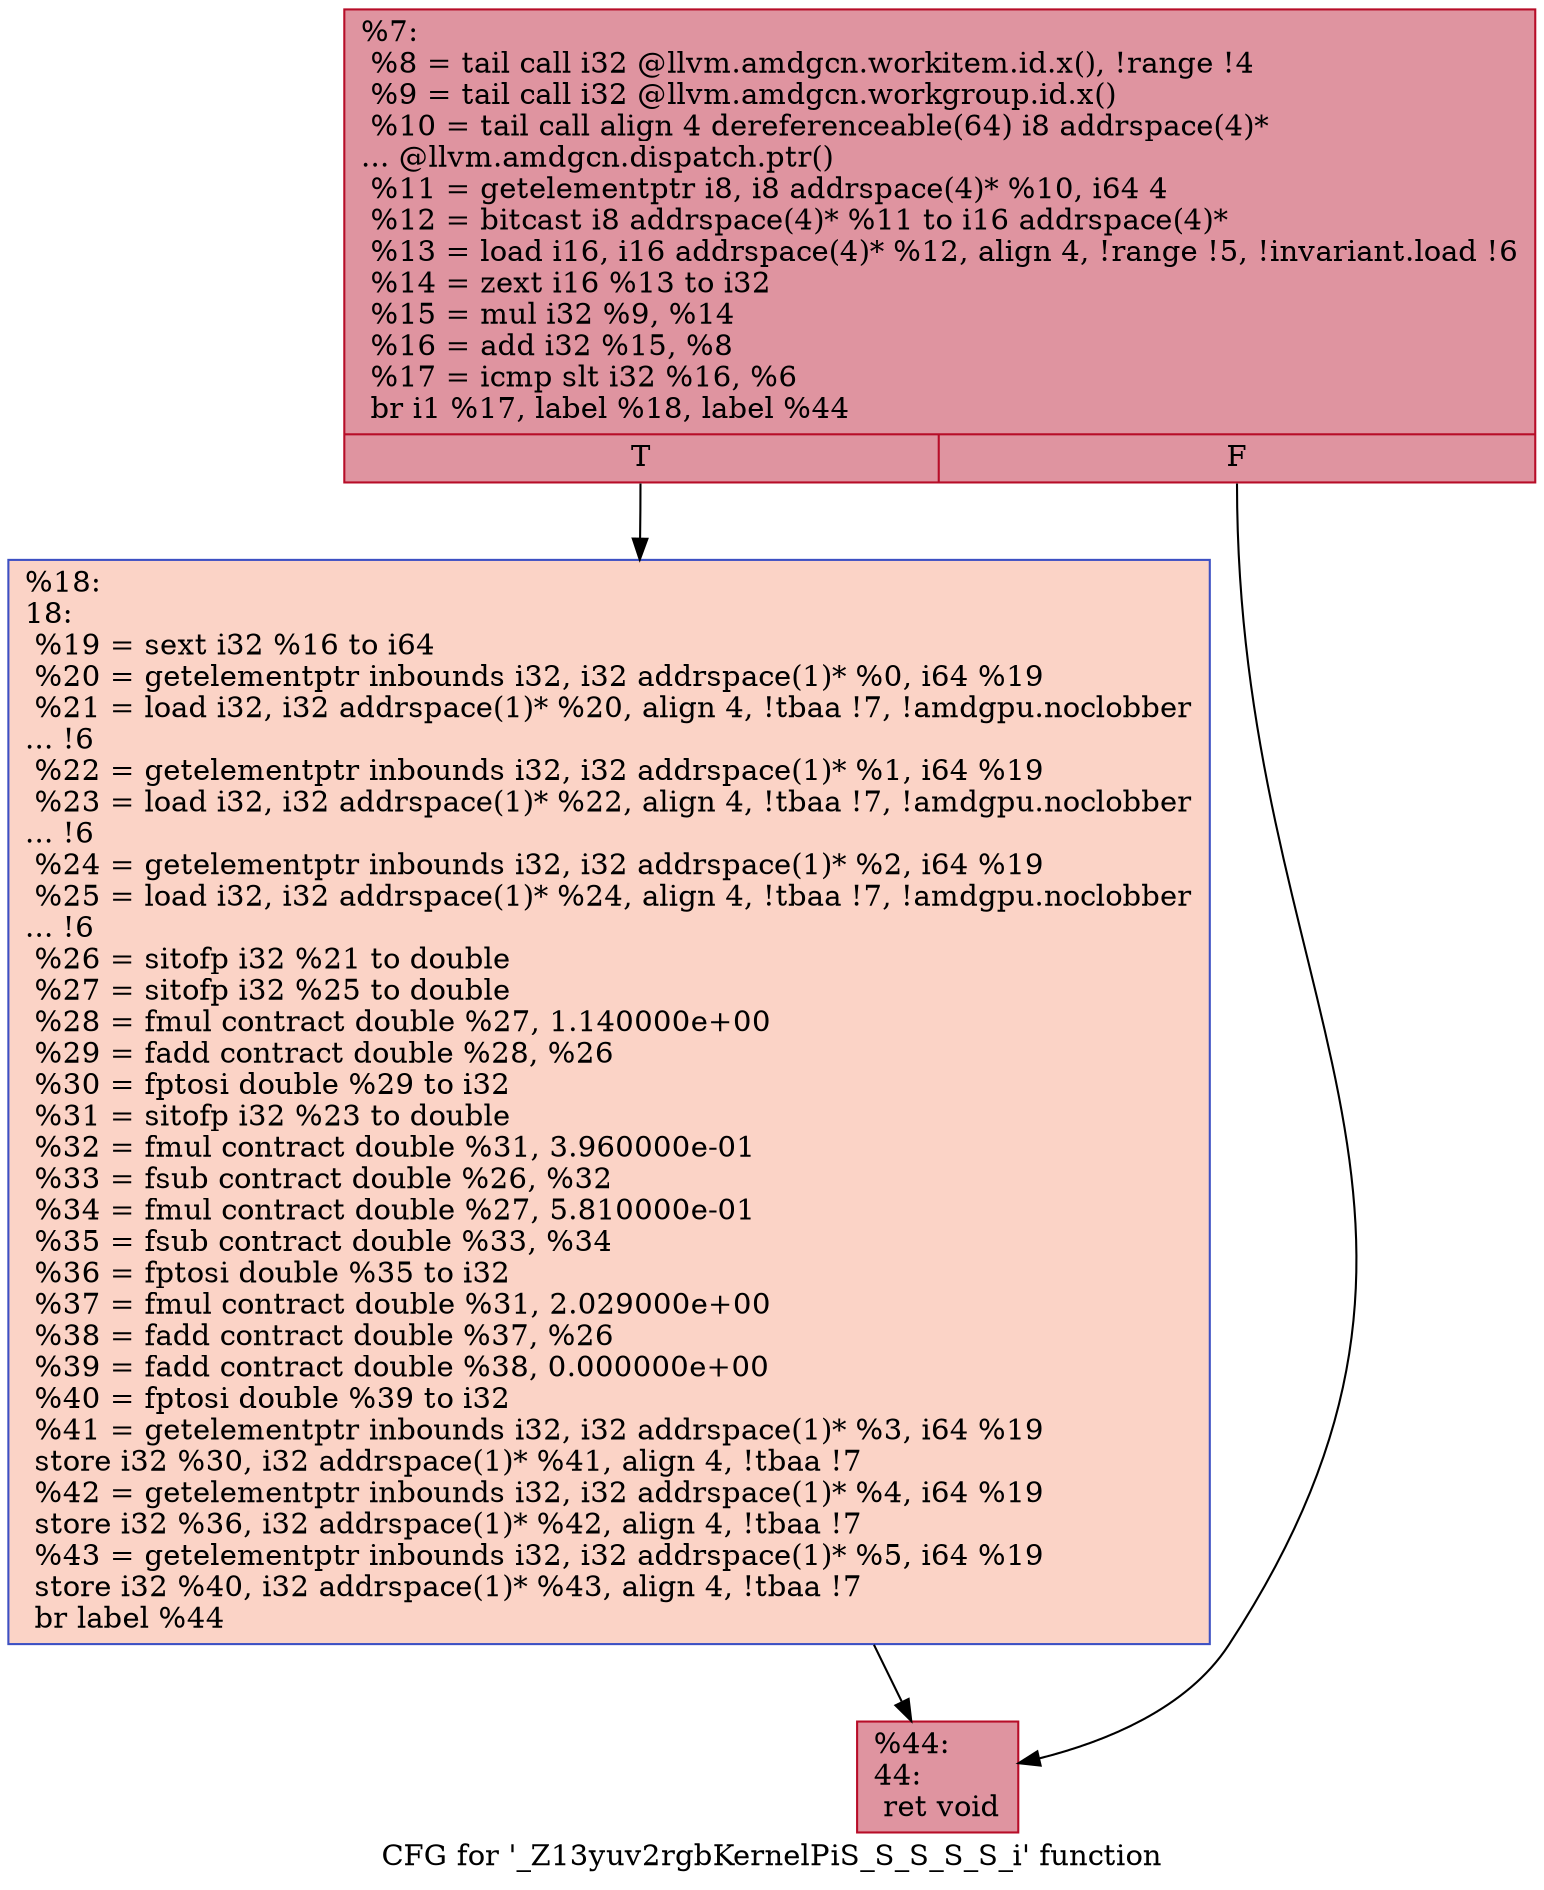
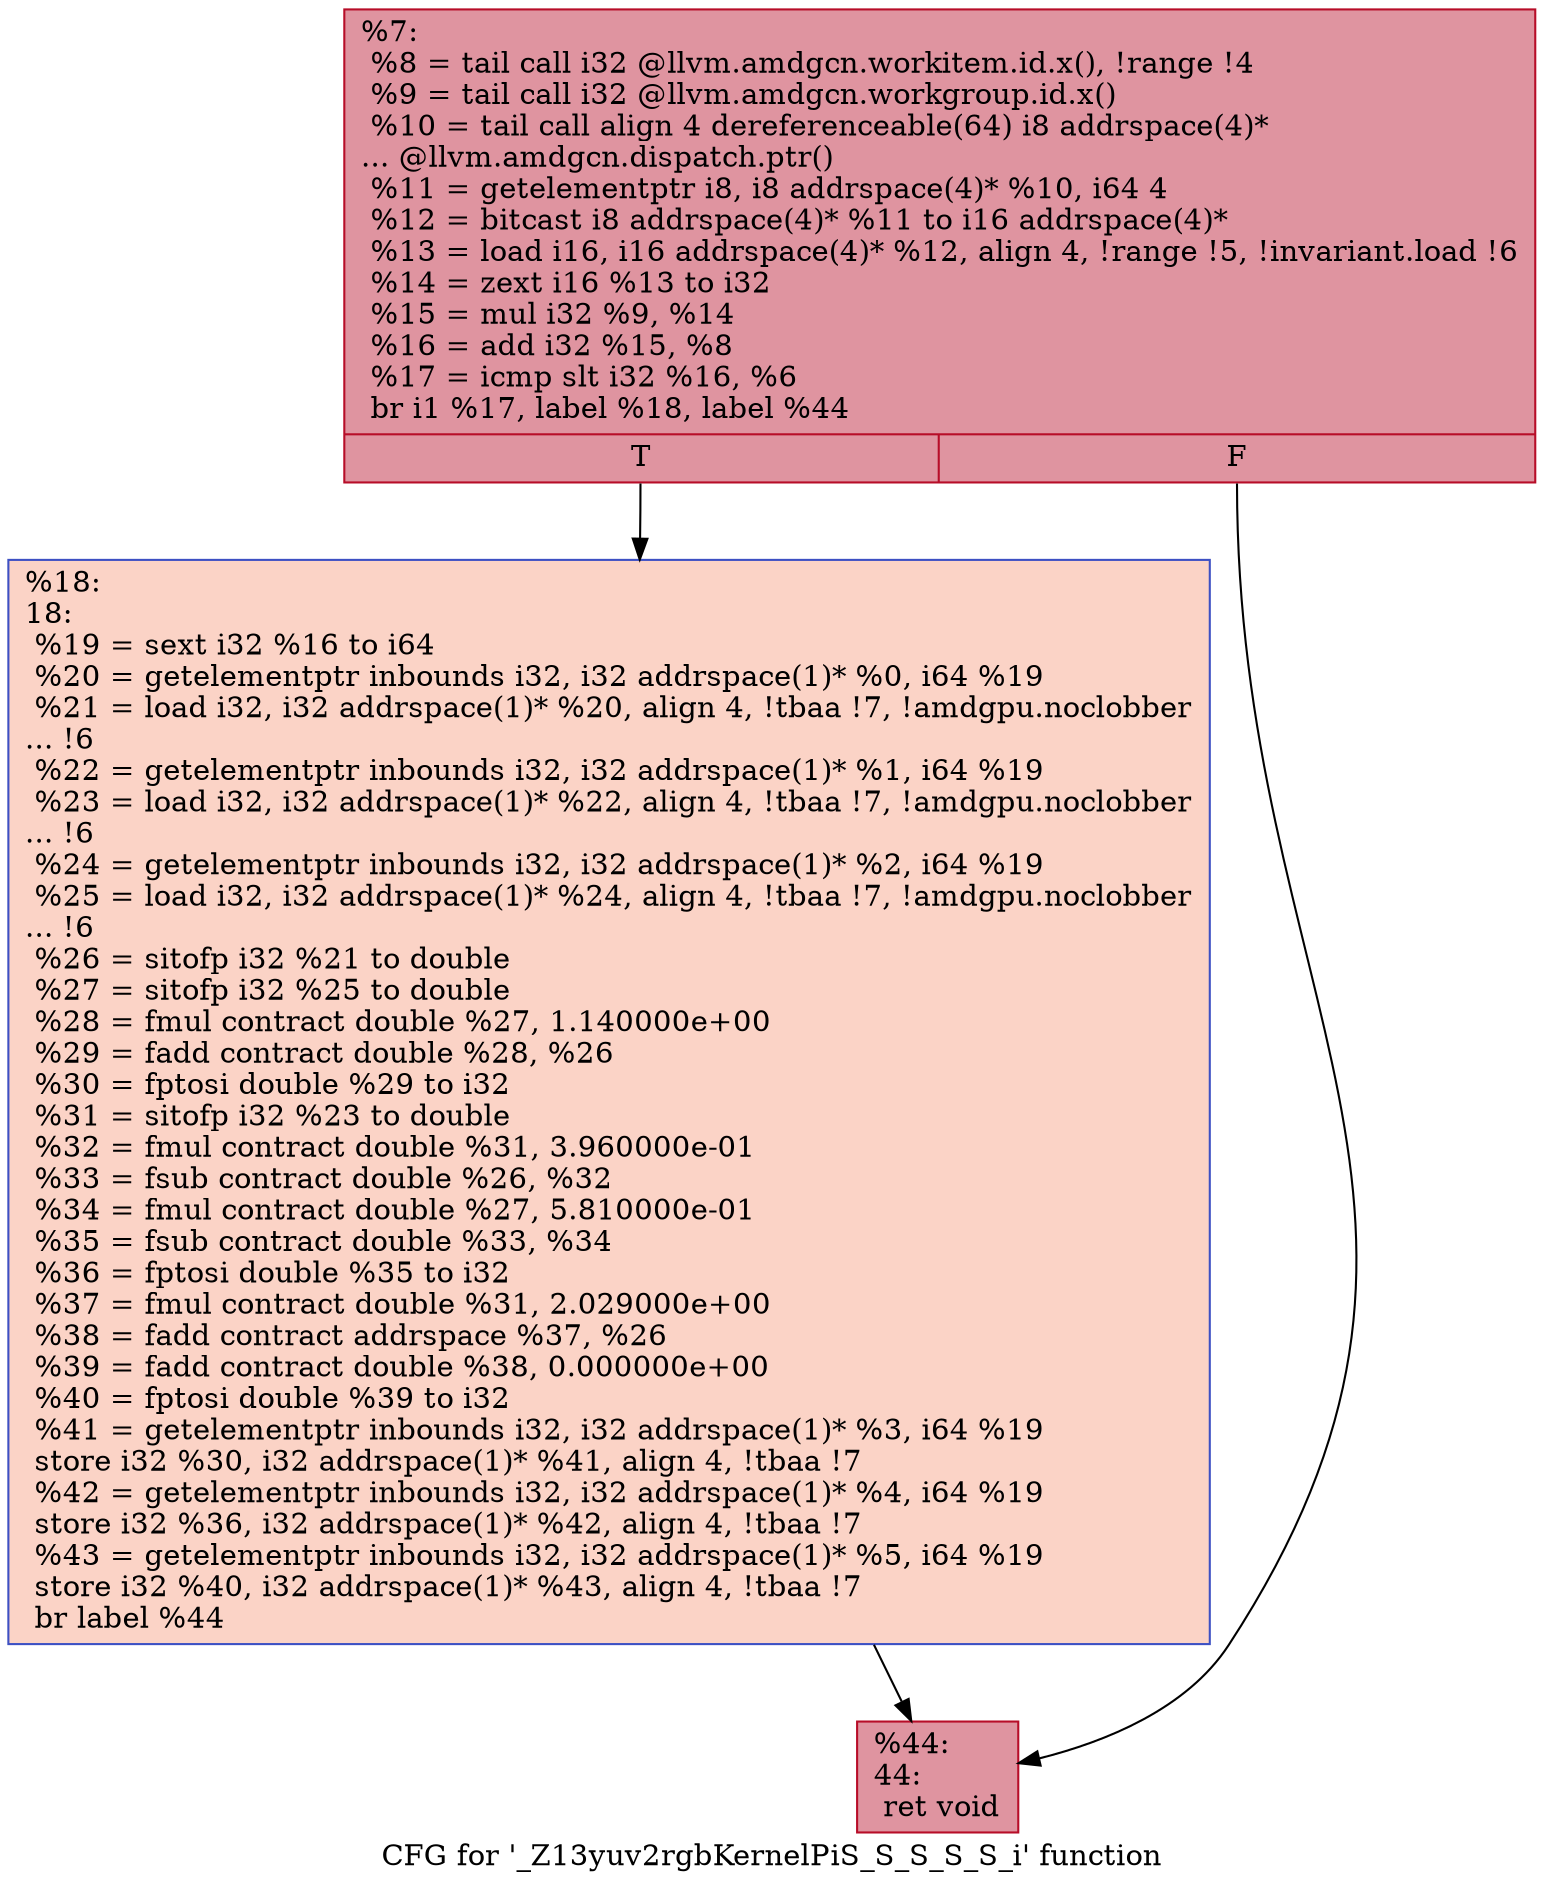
(320, 1336) -> (346, 1336)
